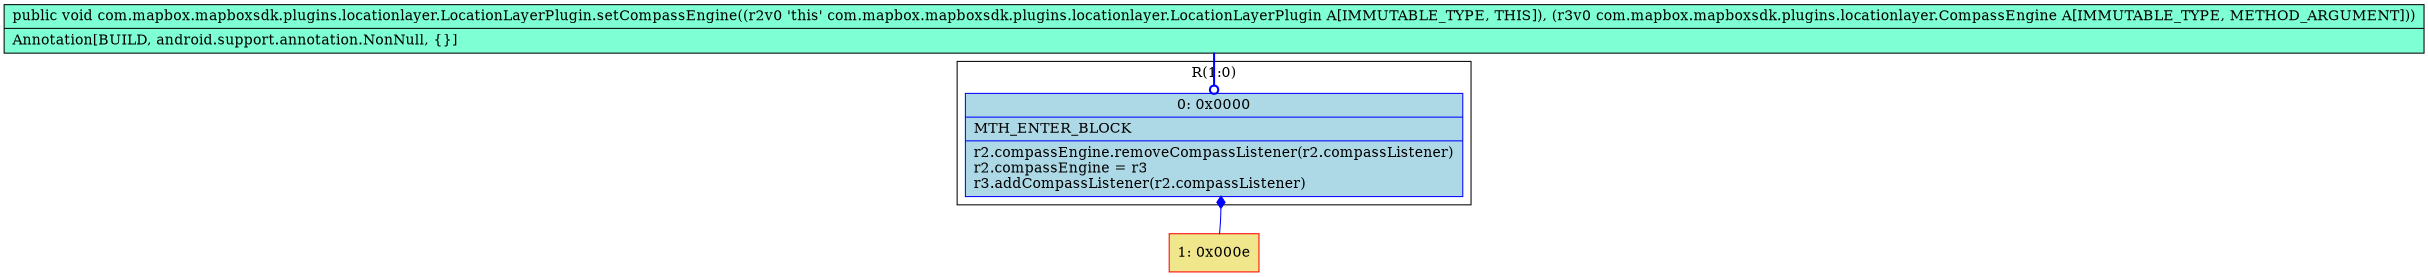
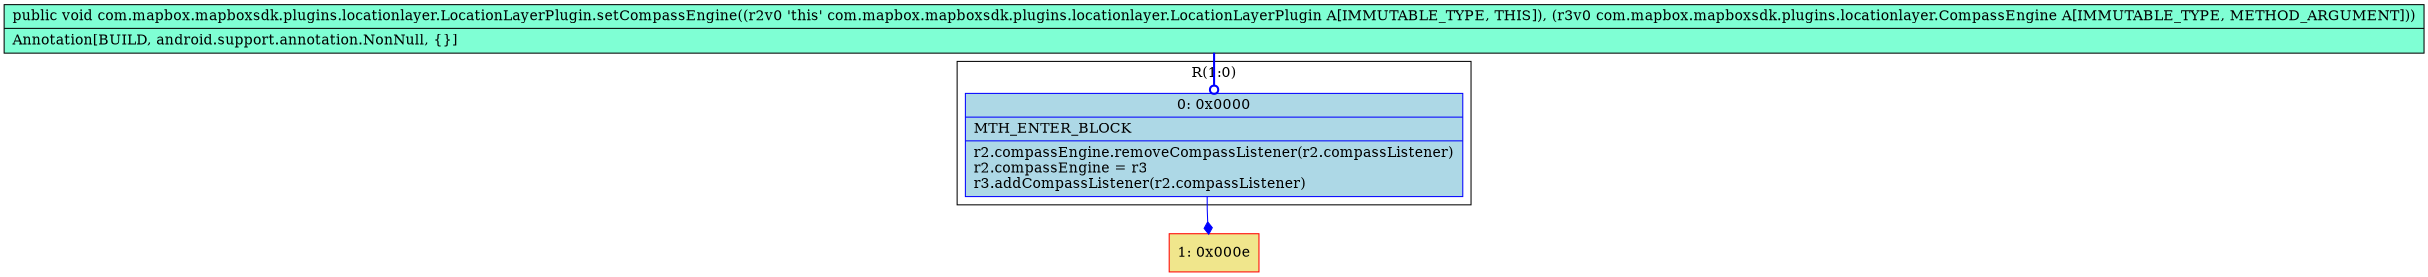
(1220, 221) -> (1207, 211)
